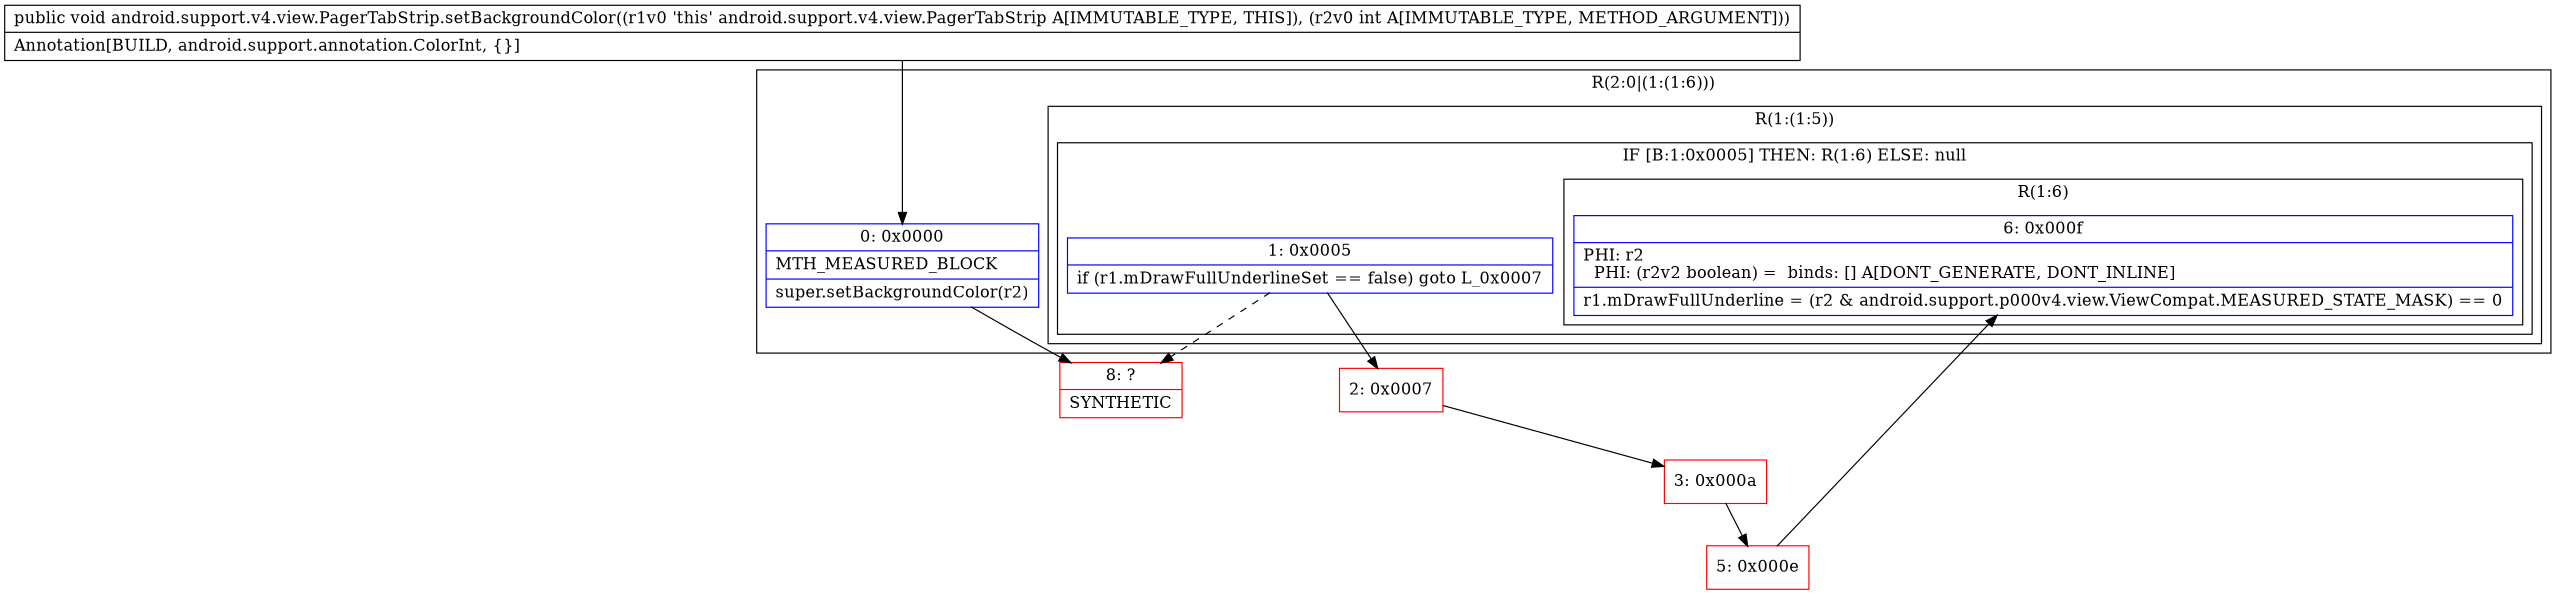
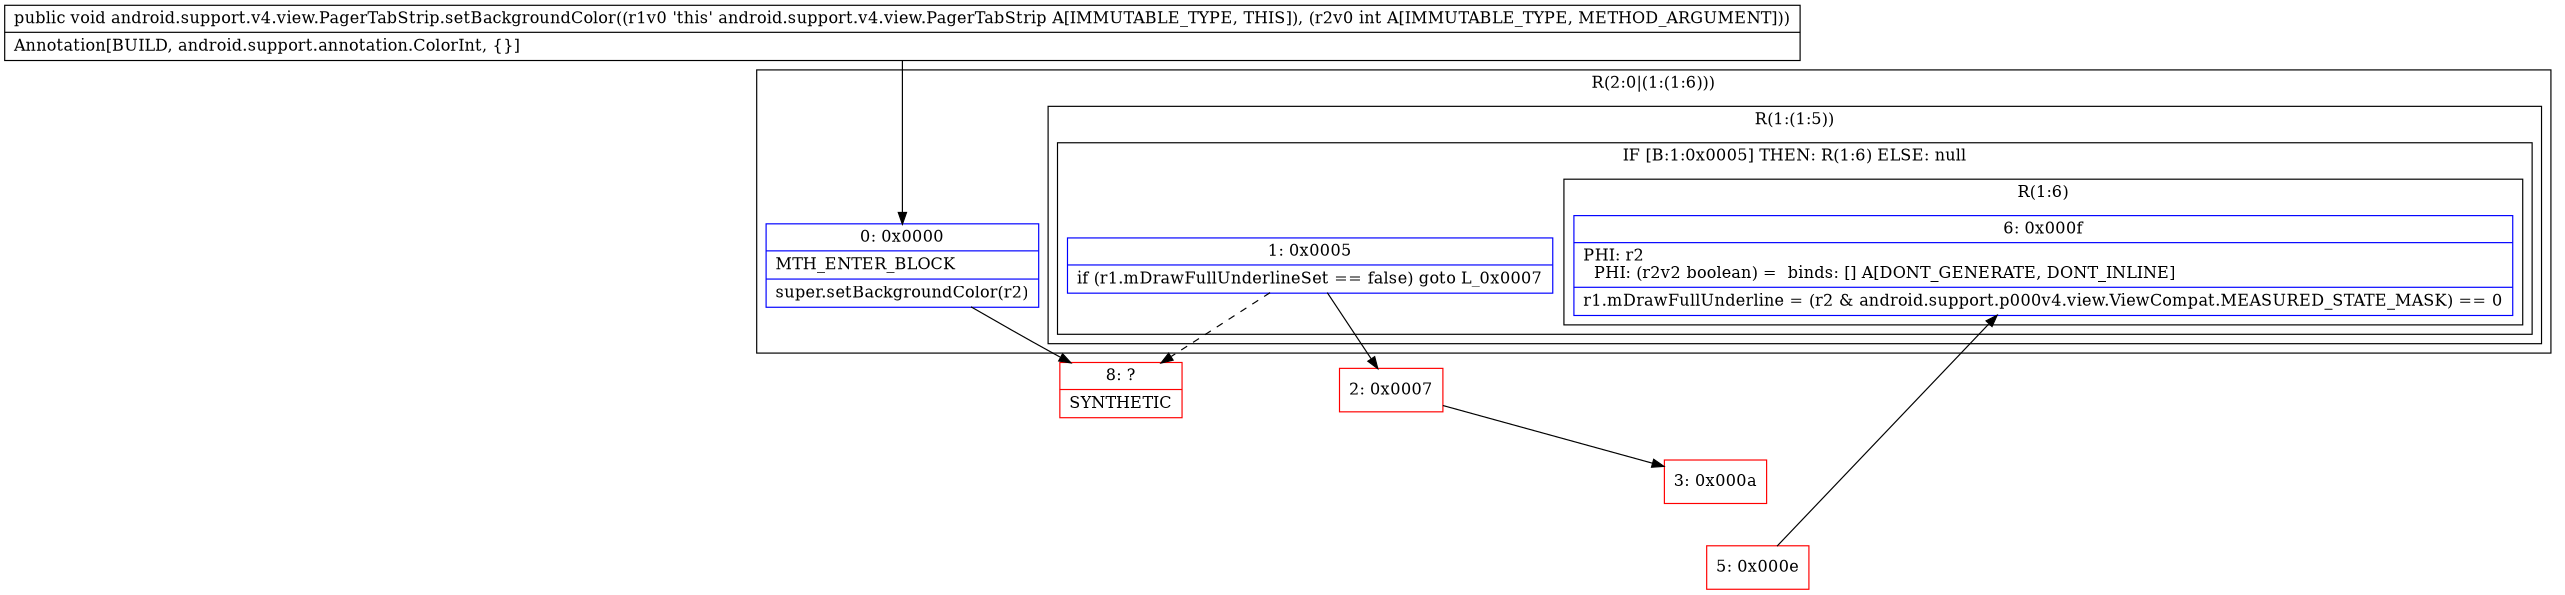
(887, 264) -> (866, 264)
(1734, 519) -> none
